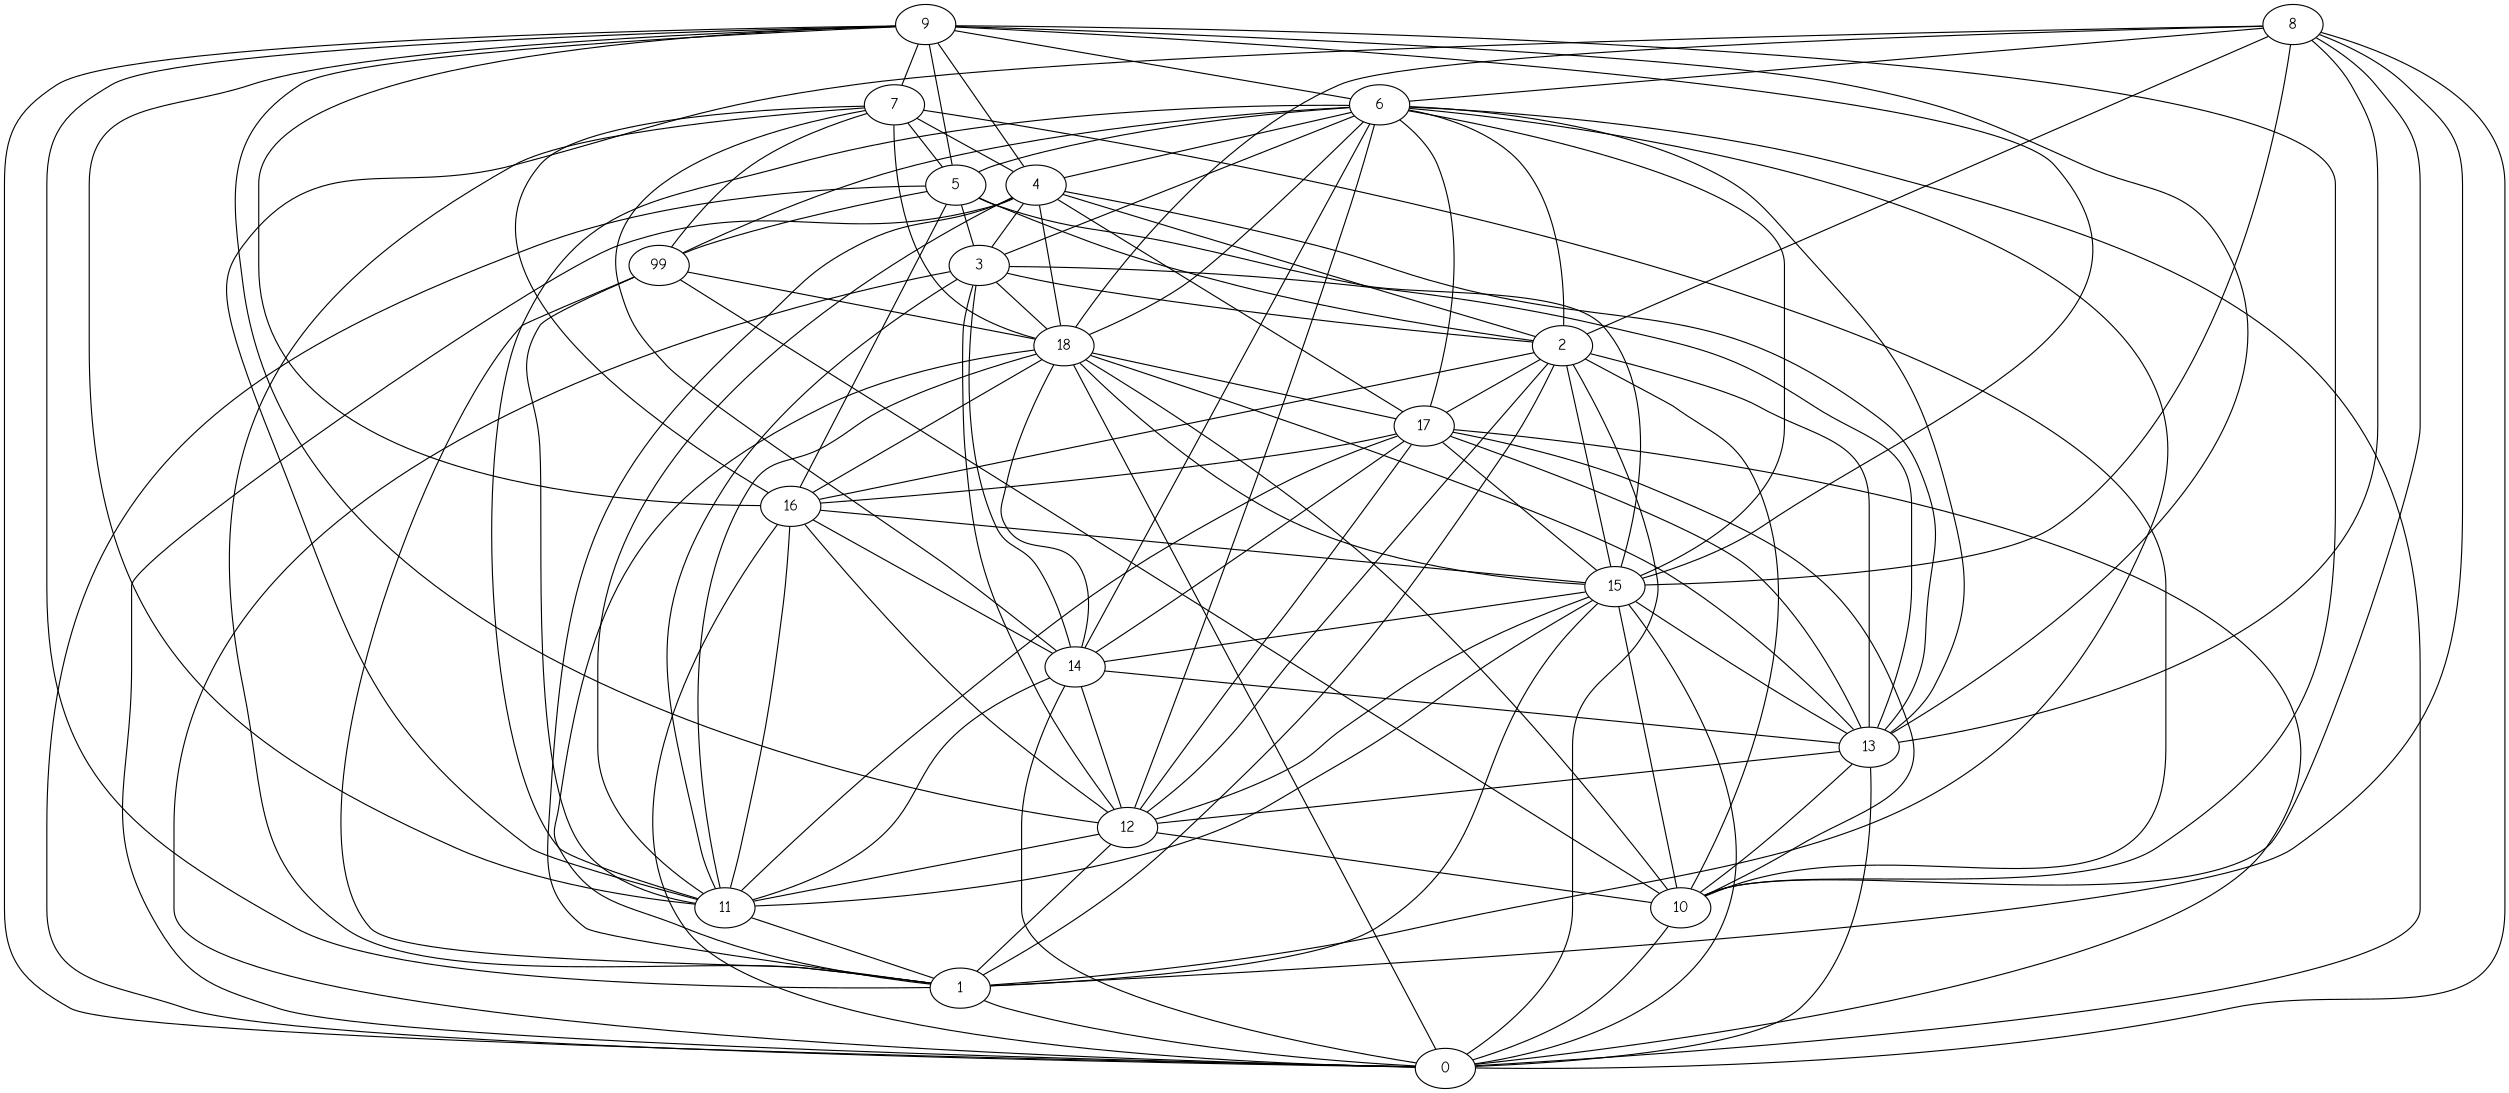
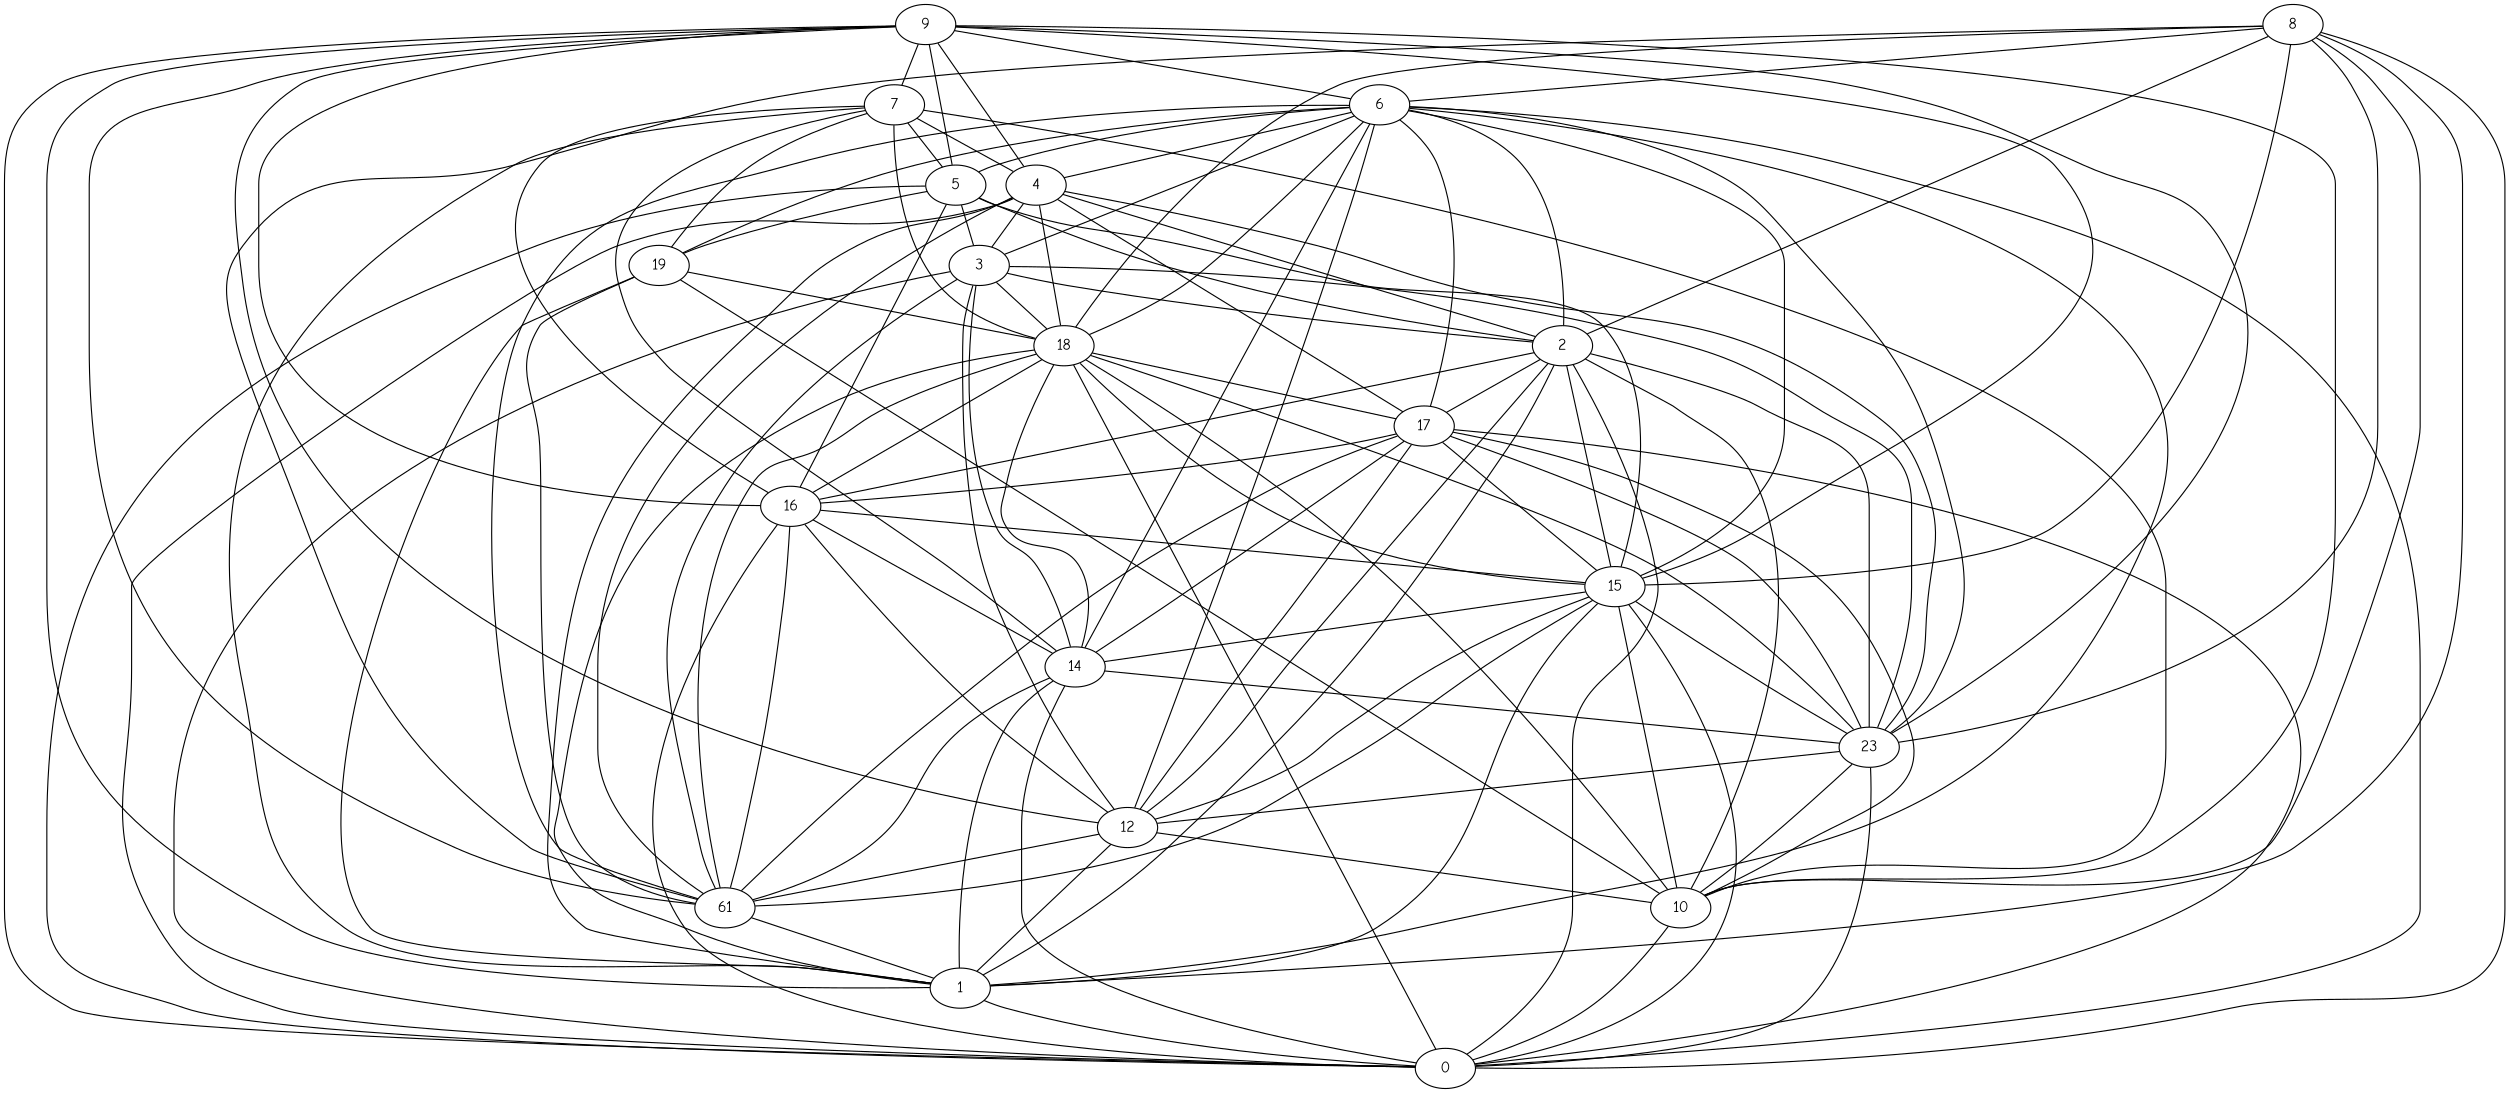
(659, 265) -> (659, 265)
(1101, 747) -> (974, 812)
(1869, 747) -> (1869, 747)
(725, 908) -> (725, 908)
